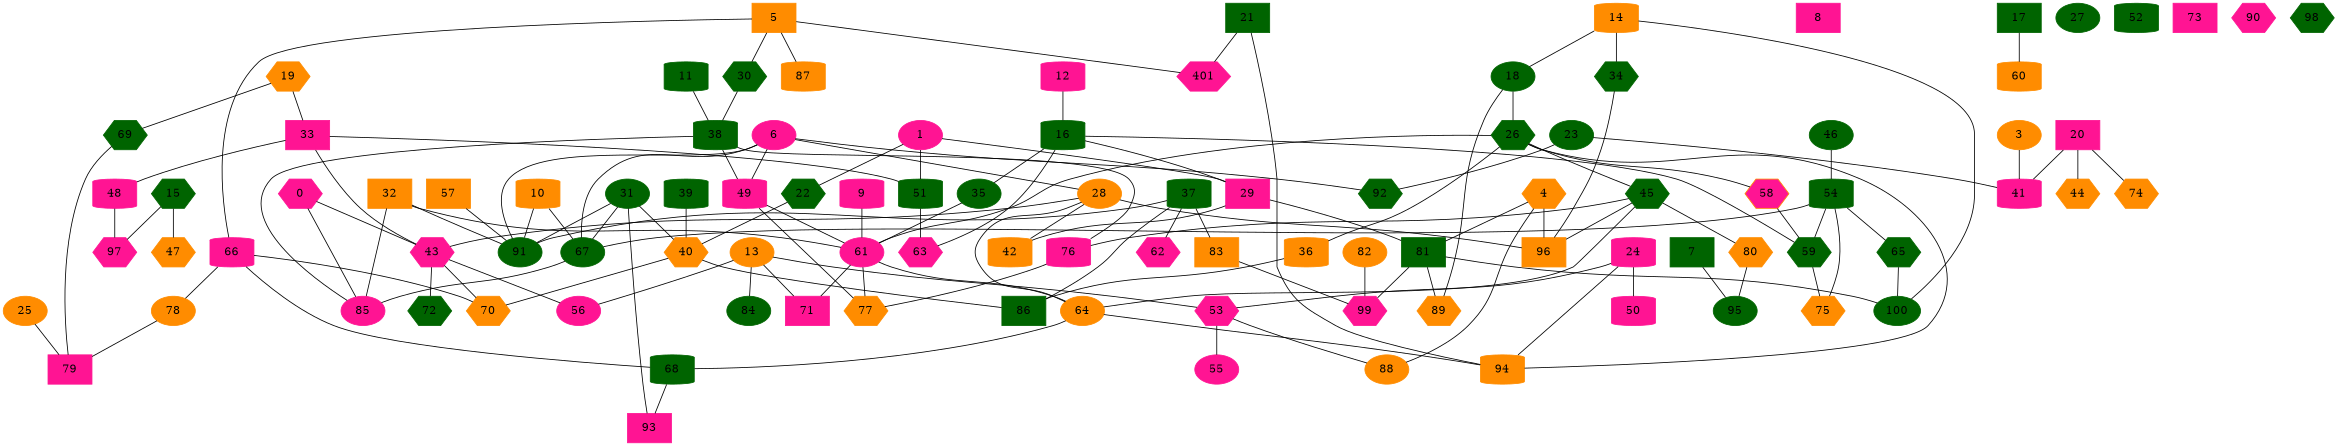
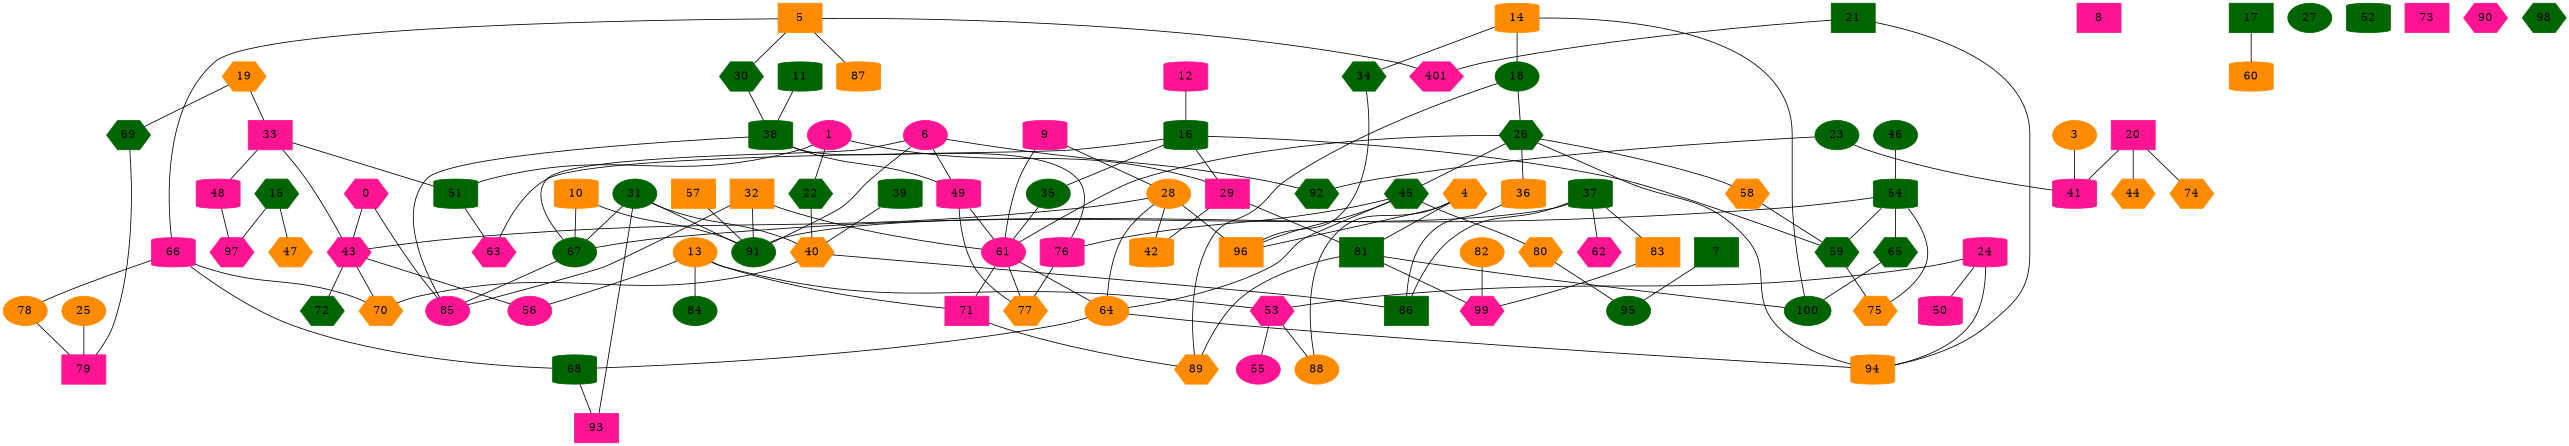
(937, 164) -> (1120, 170)
(1767, 194) -> (1747, 194)
none -> (1082, 349)
